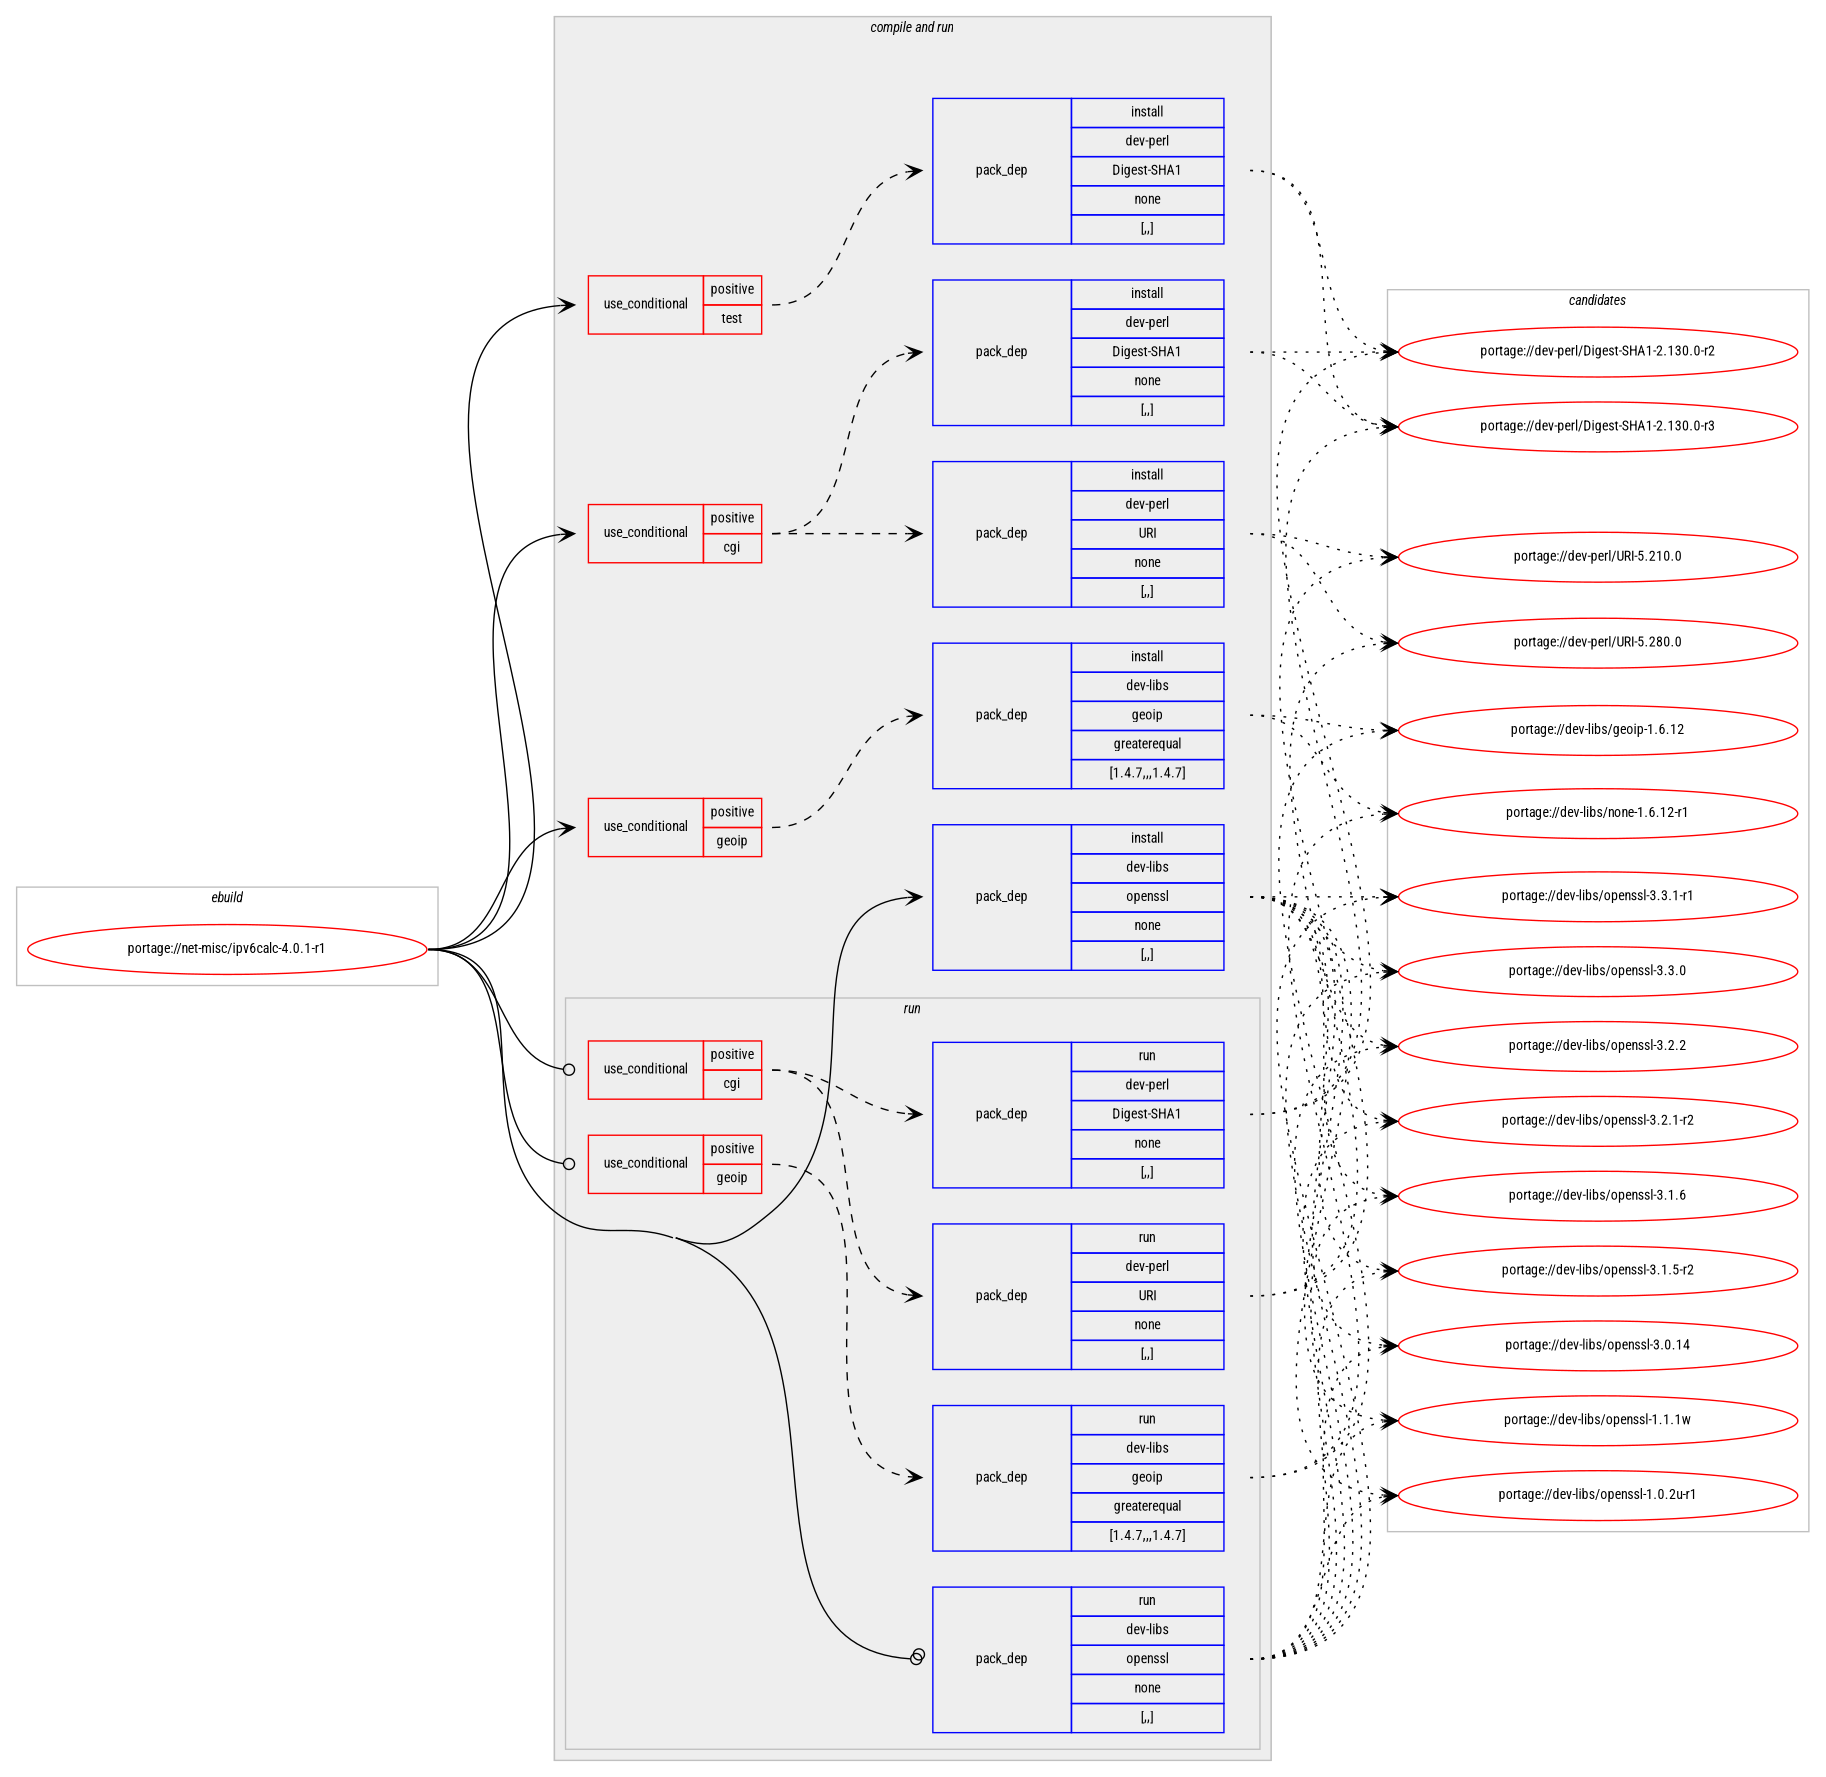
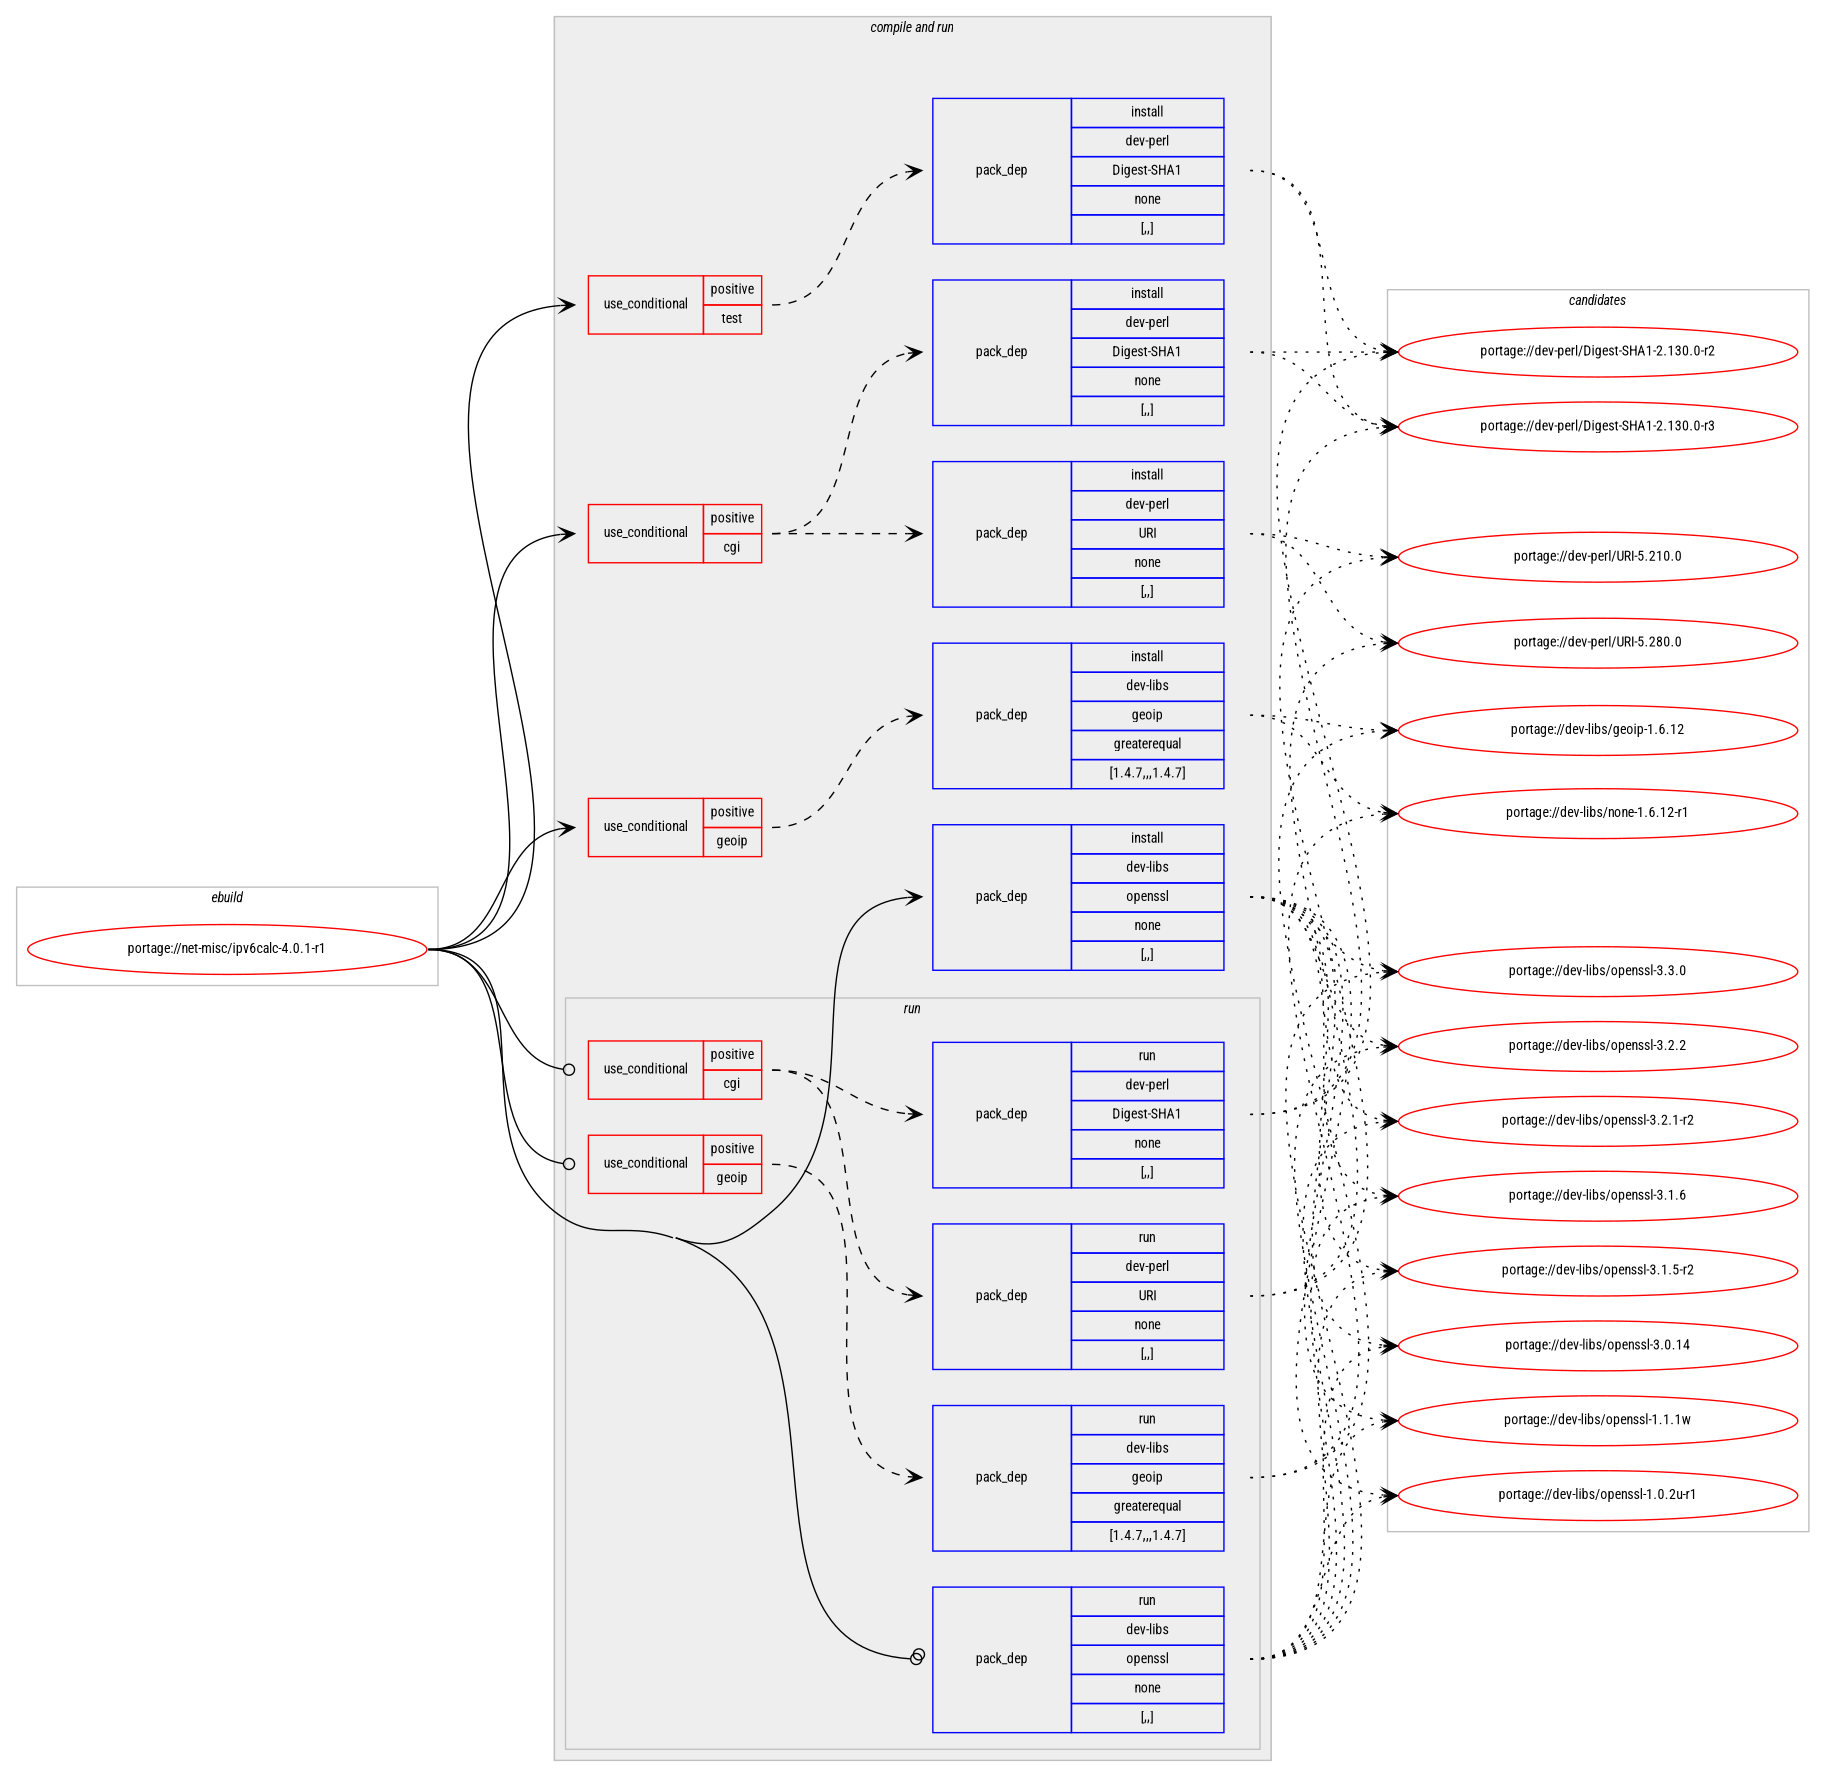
(1598, 897) -> none
